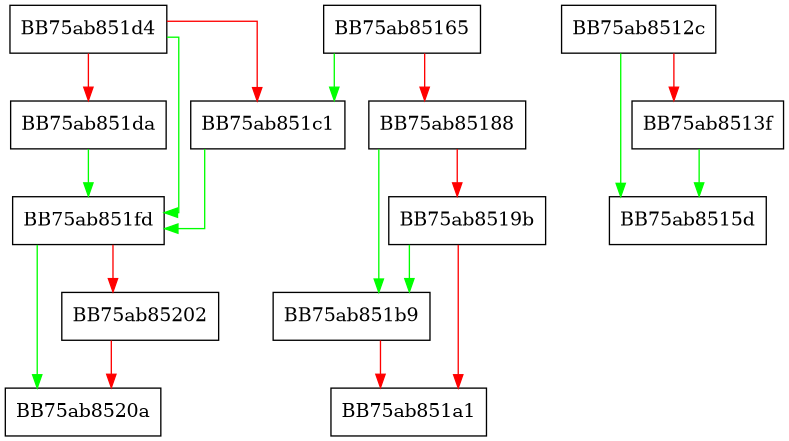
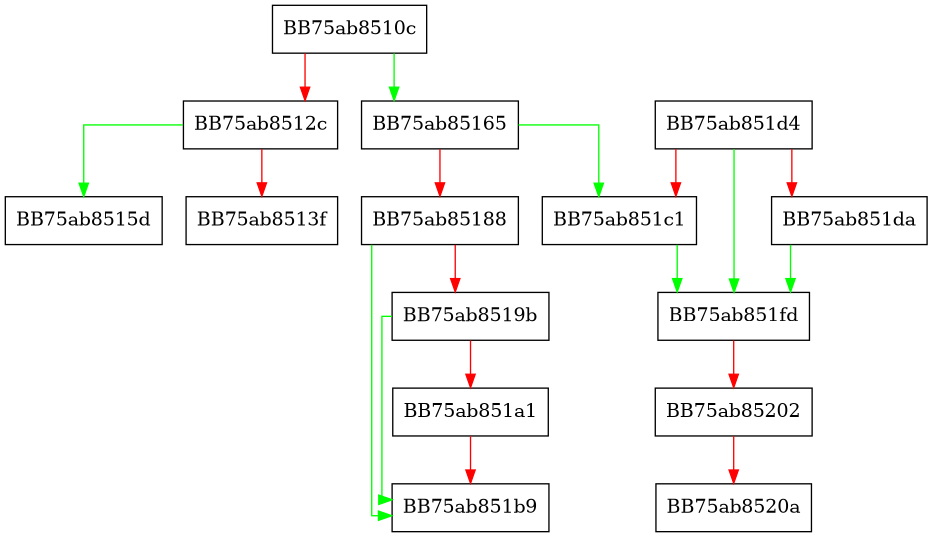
none -> (350, 29)
(699, 166) -> none
(37, 310) -> none
(380, 357) -> (471, 453)
